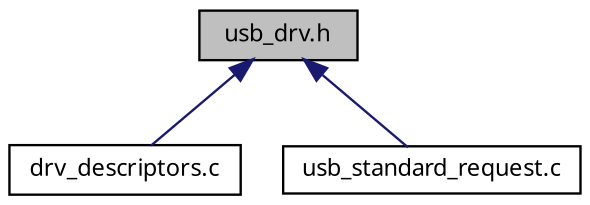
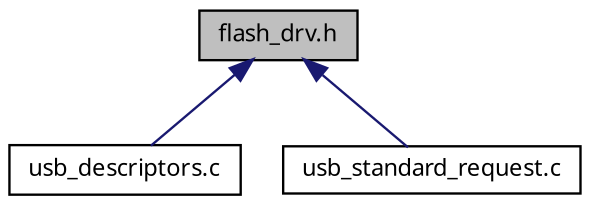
(278, 35) -> (278, 35)
(125, 170) -> (125, 170)
